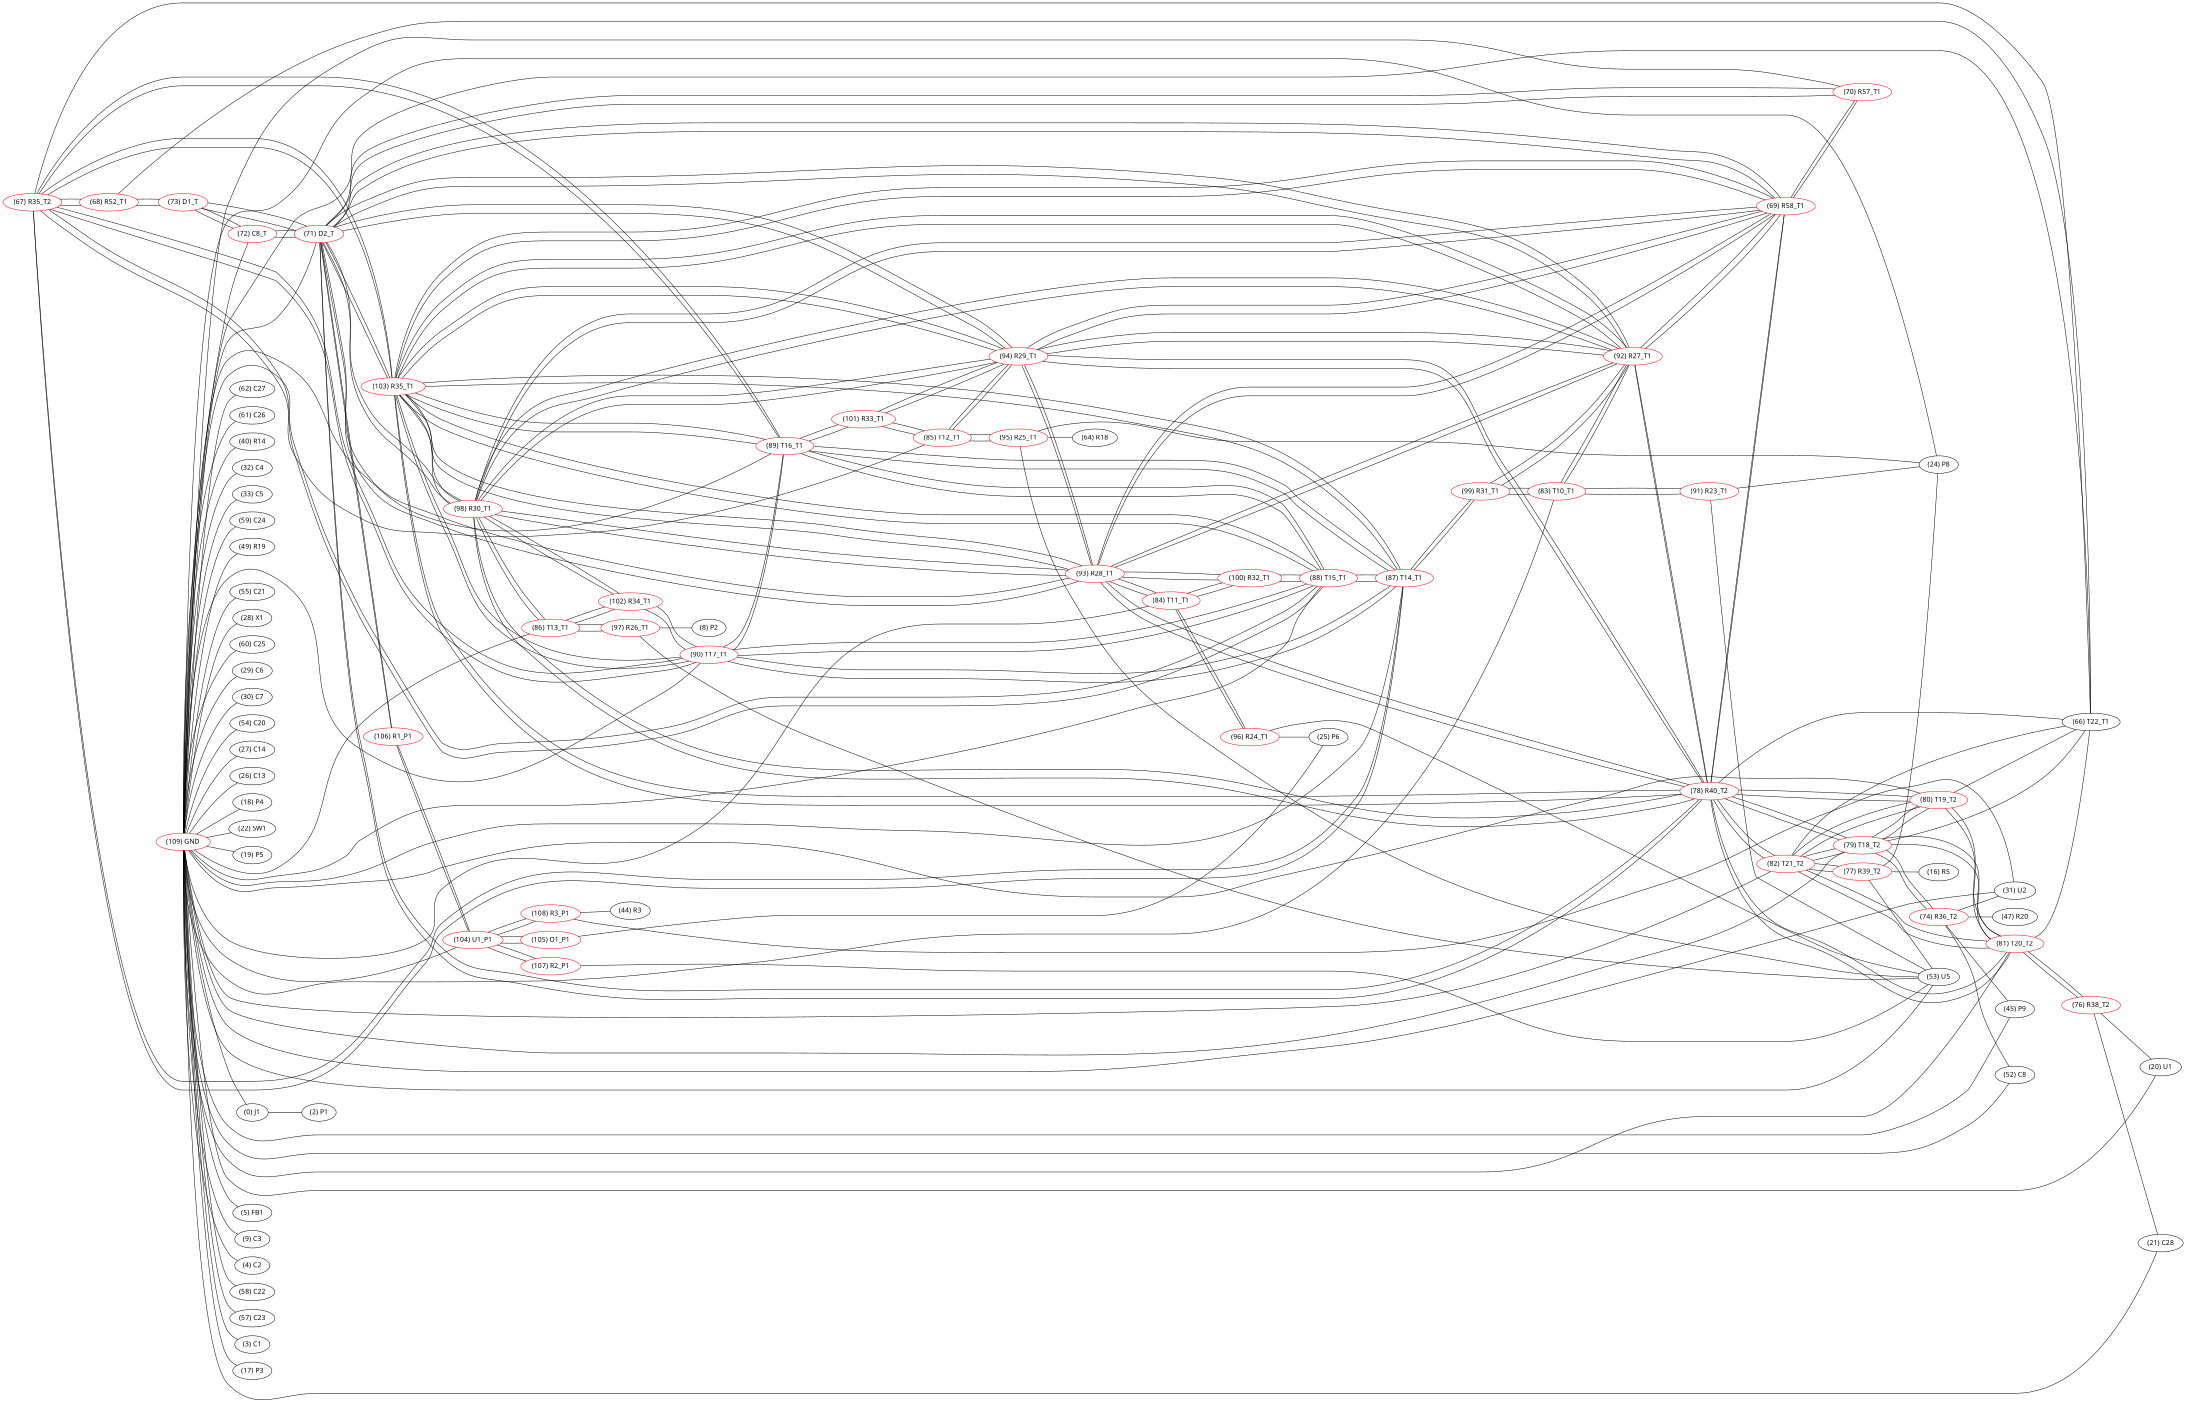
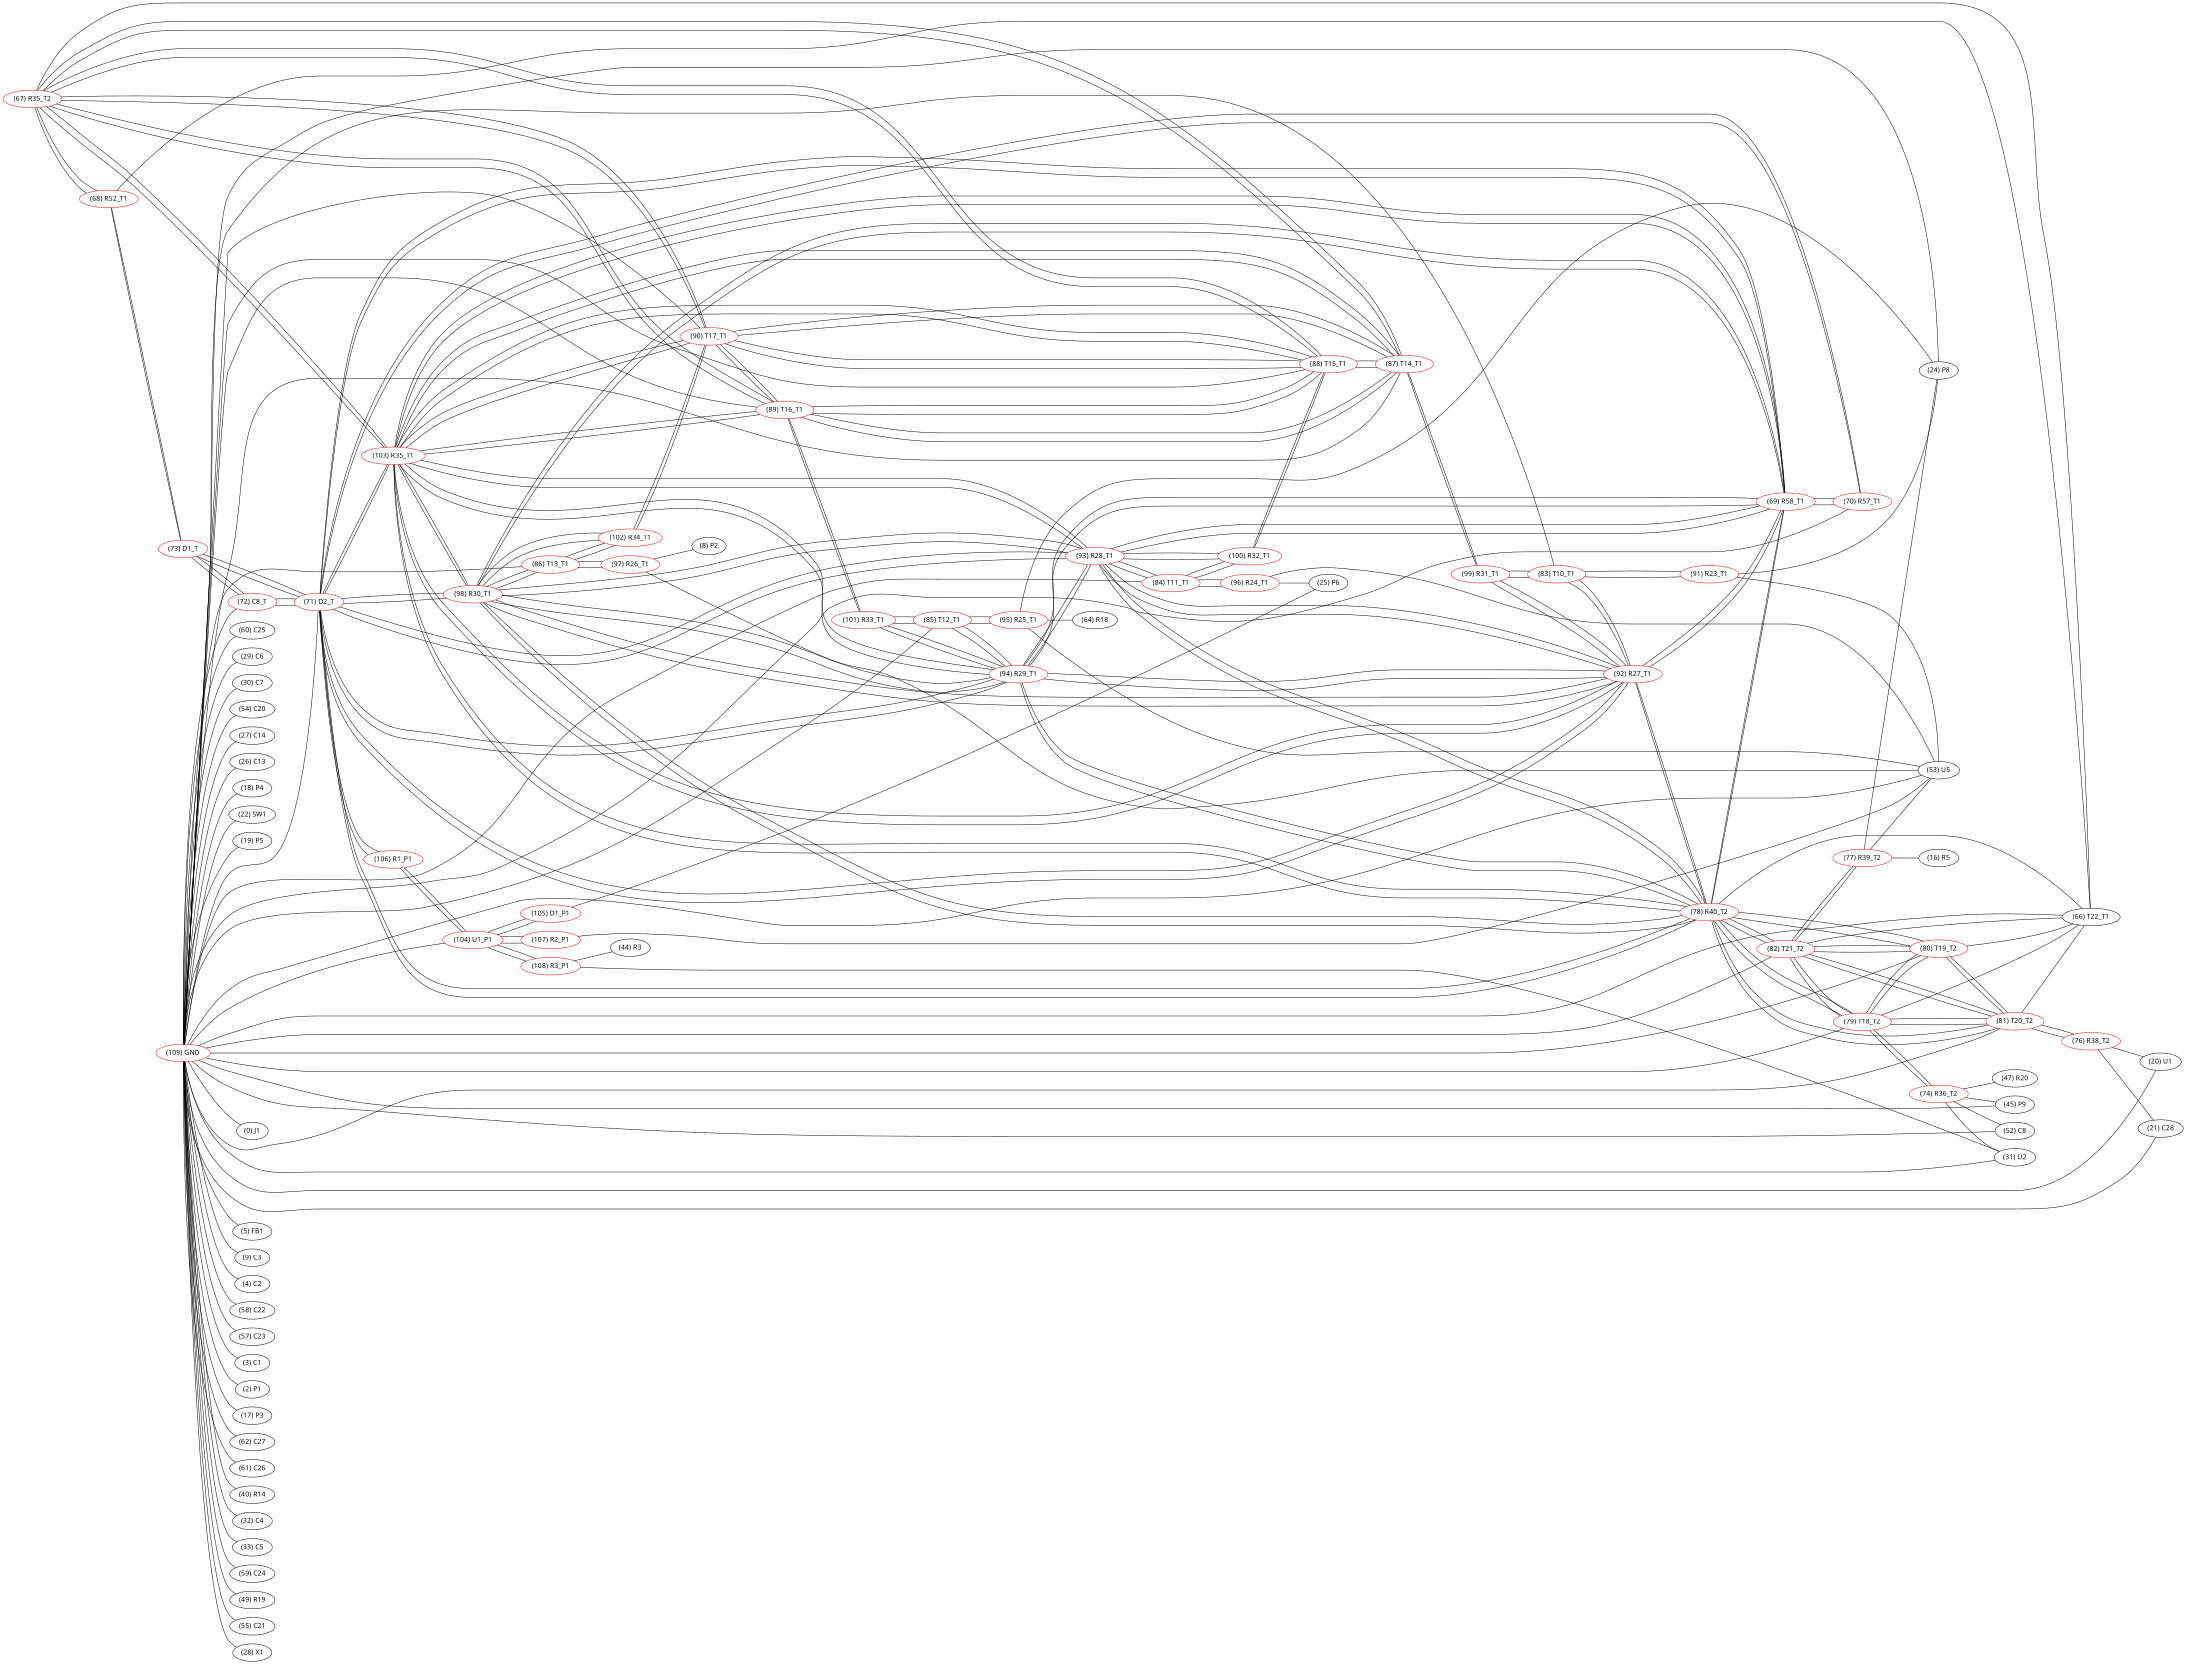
(285, 1112) -> (201, 1286)
